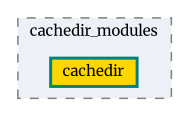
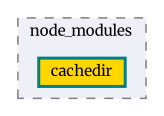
(95, 32) -> (82, 32)
